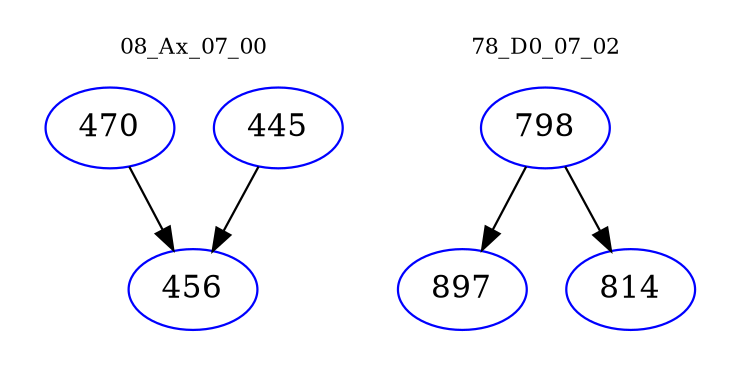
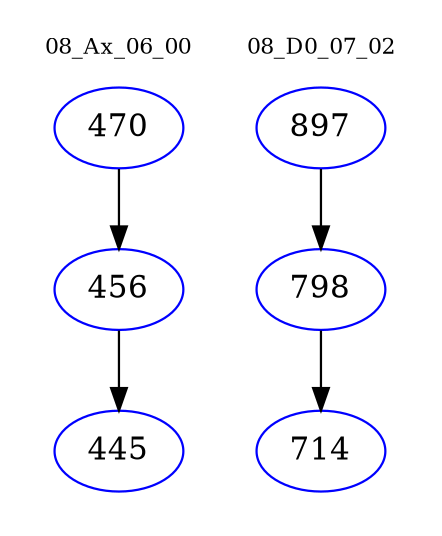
(194, 48) -> (119, 48)
(547, 48) -> (322, 48)
(509, 198) -> (321, 198)
(241, 199) -> (119, 359)
(631, 290) -> (321, 451)
